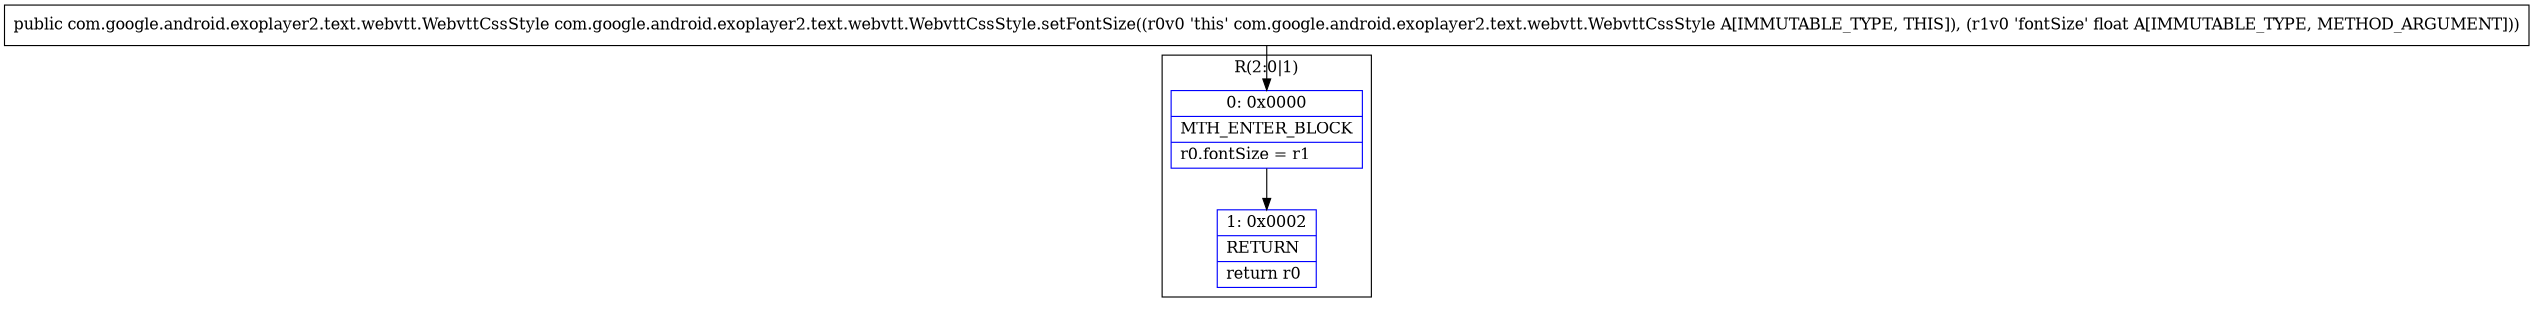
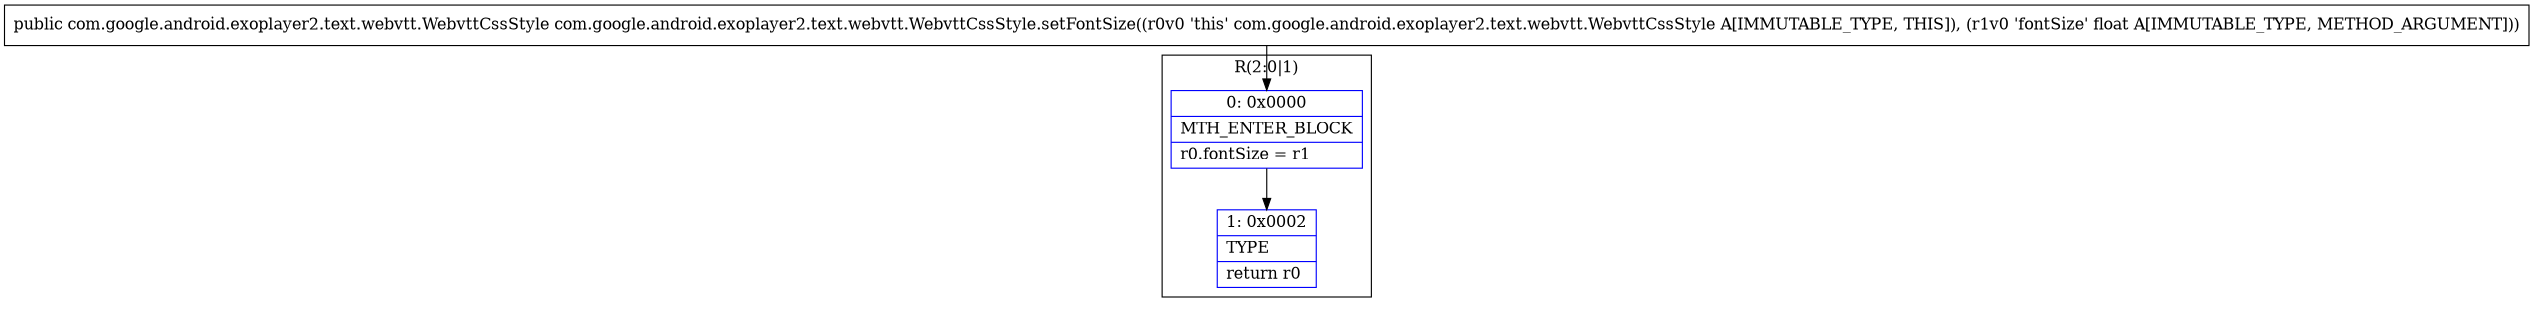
(1263, 248) -> (1248, 248)
